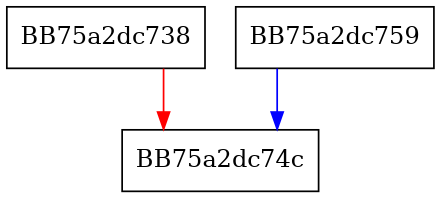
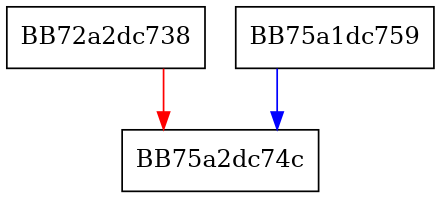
(106, 38) -> (106, 38)
(335, 38) -> (335, 38)
